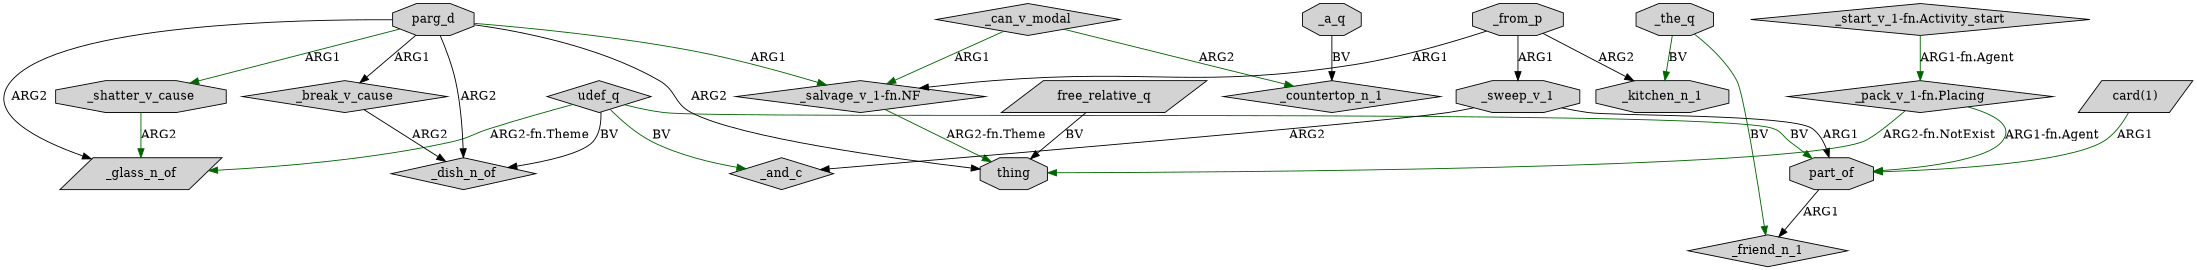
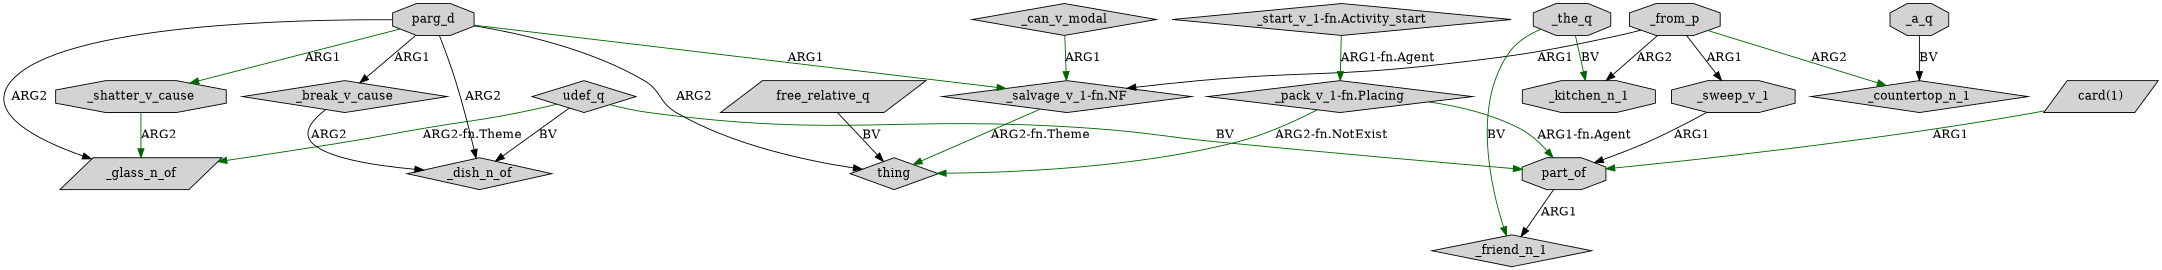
(1174, 57) -> (1793, 57)
(782, 174) -> none
(1014, 174) -> (894, 174)
